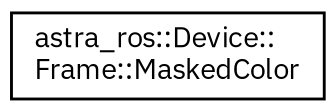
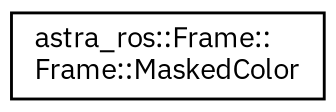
(168, 56) -> (168, 56)
